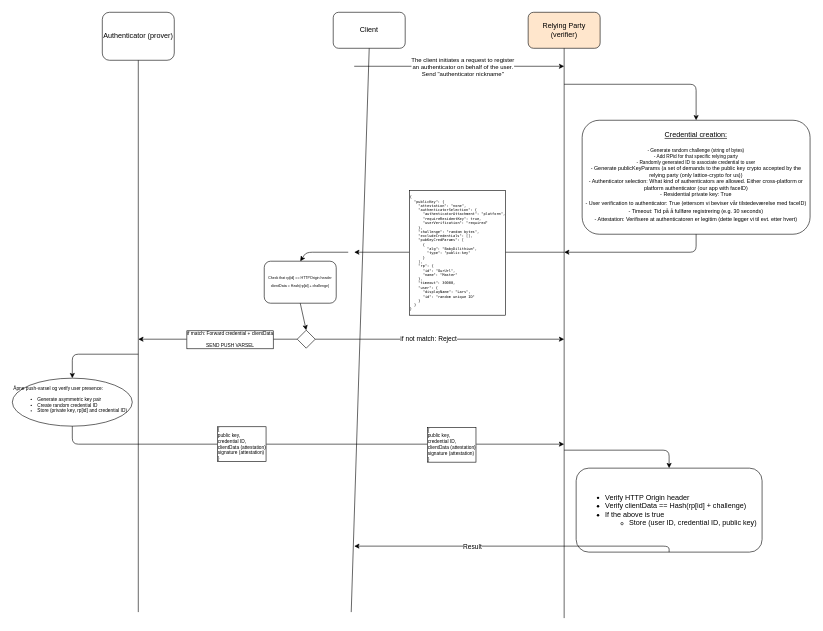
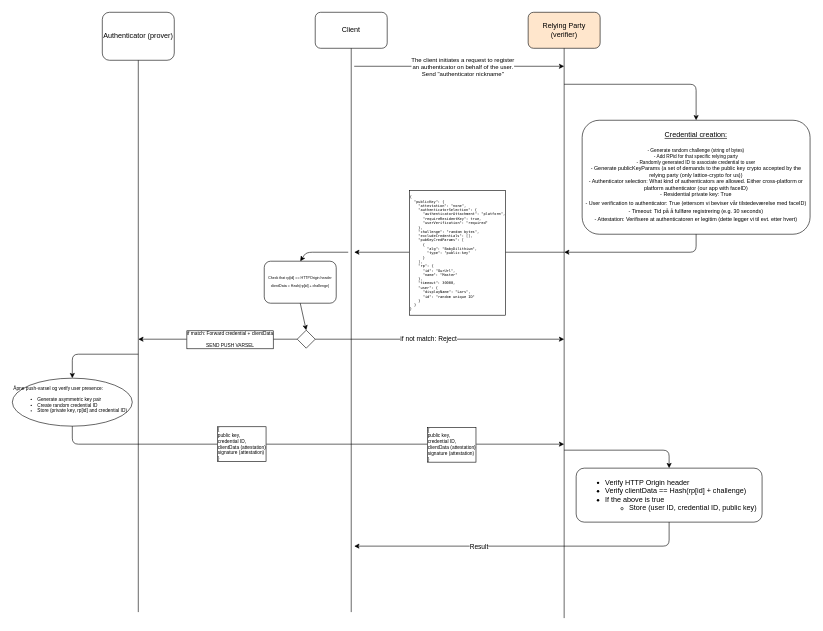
(369, 30) -> (351, 30)
(669, 510) -> (669, 495)
